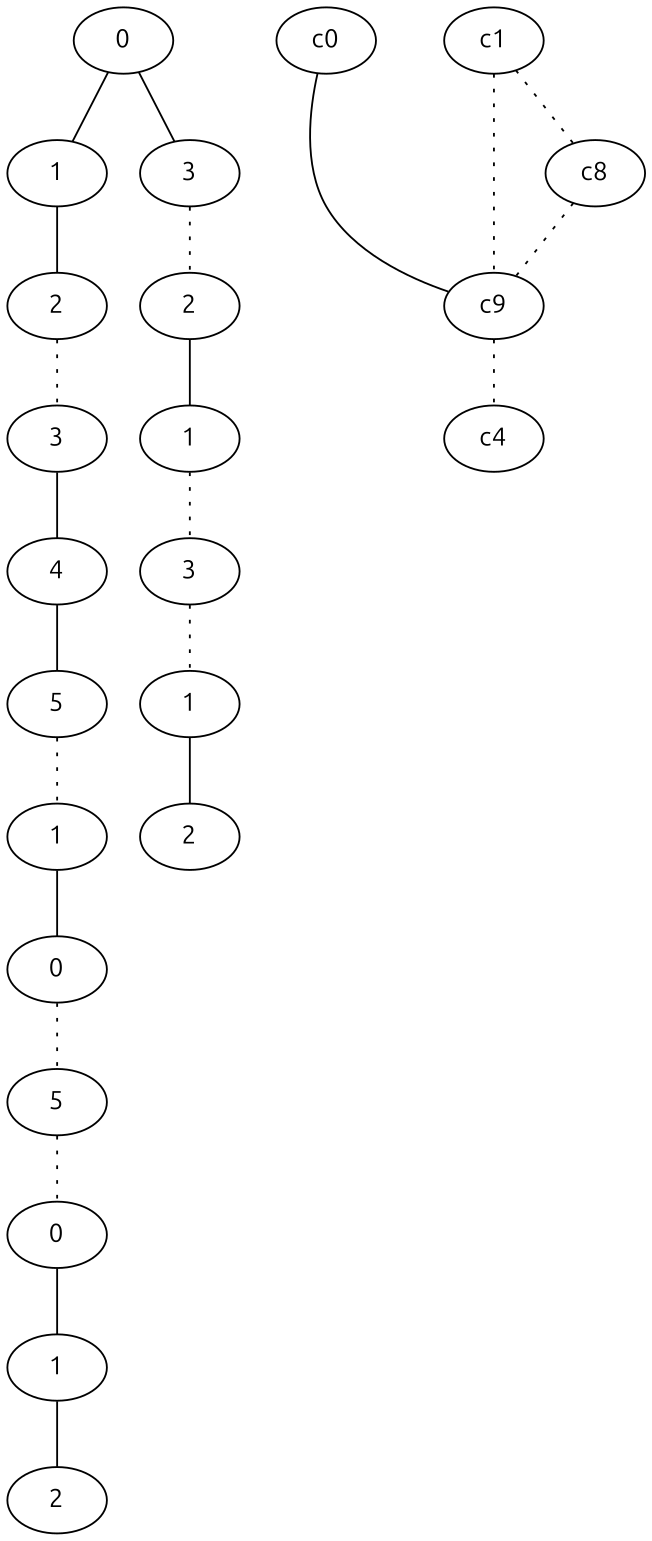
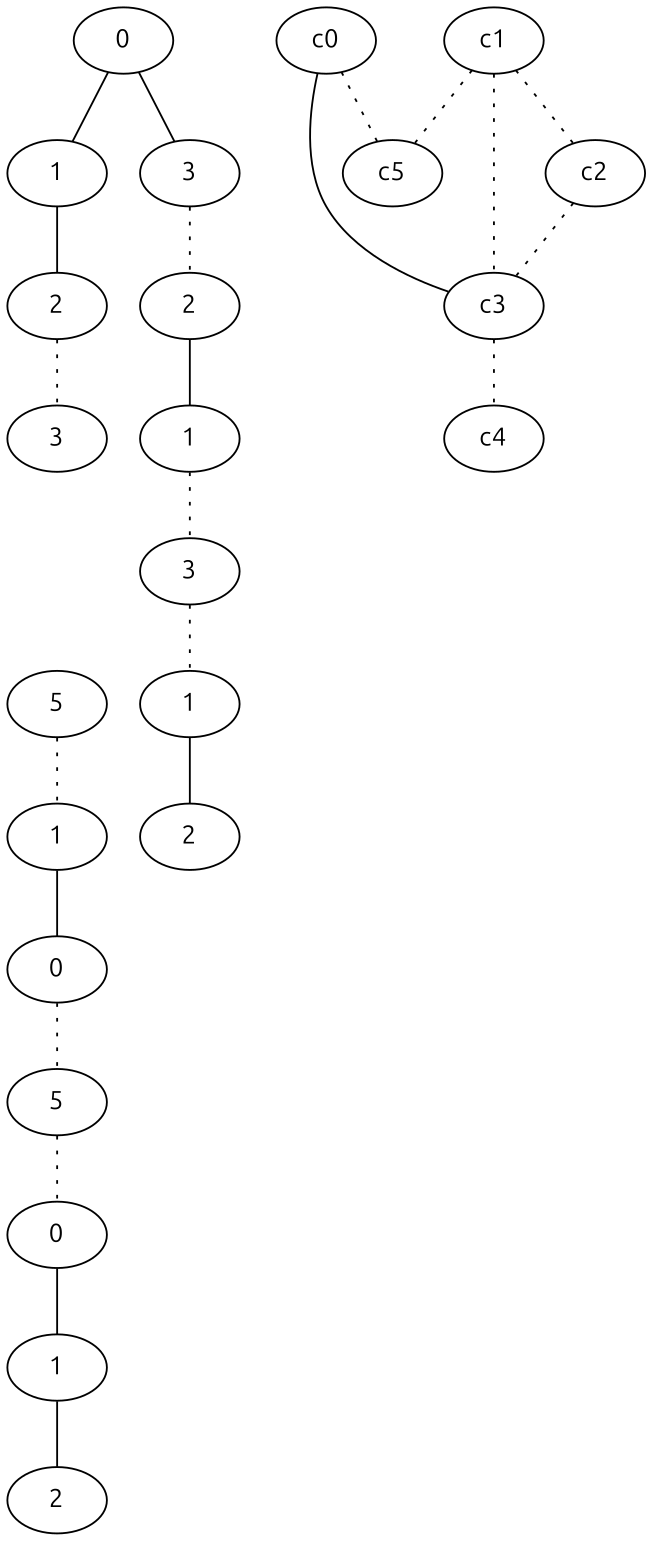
none -> (393, 173)
(595, 173) -> (595, 173)
(494, 306) -> (494, 306)
(57, 571) -> none
